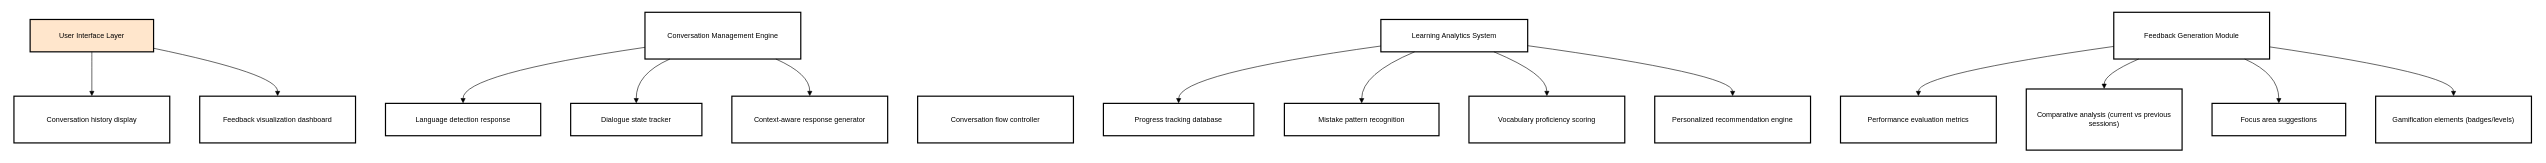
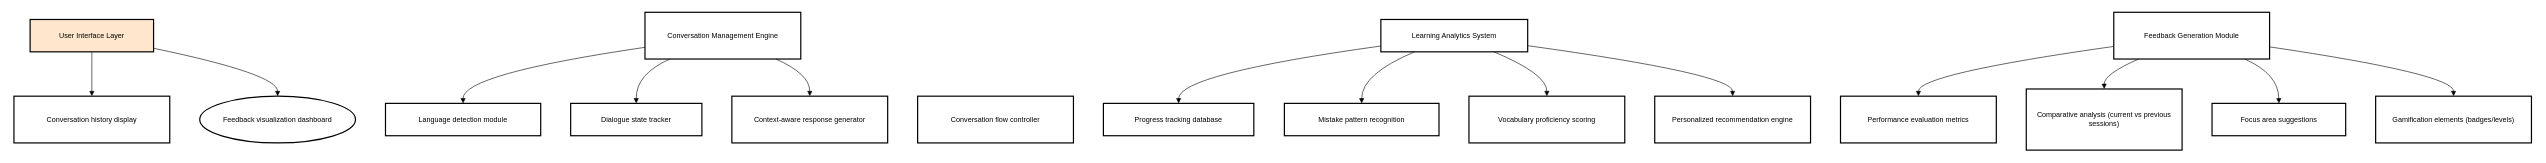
(276, 120) -> (276, 120)
(462, 120) -> (462, 120)
